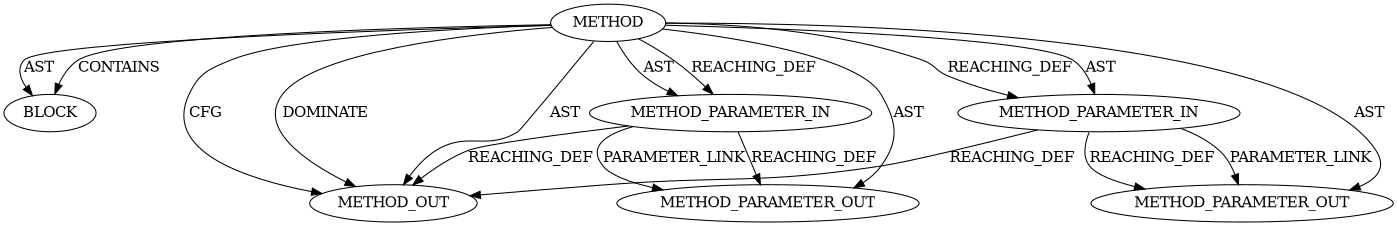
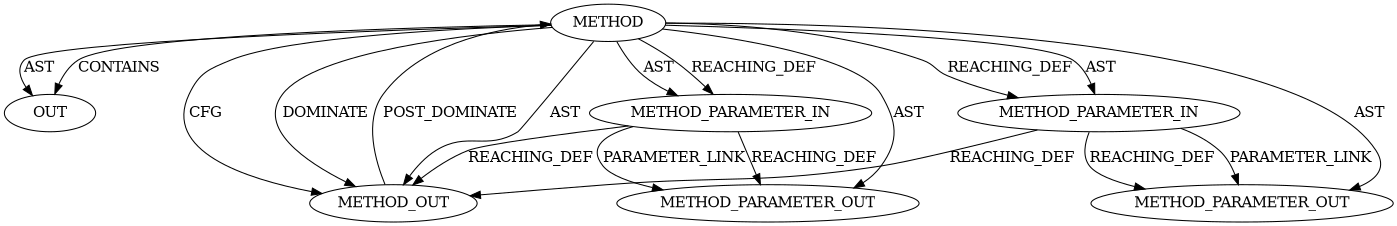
none -> (413, 66)
(50, 113) -> (50, 113)
